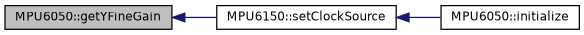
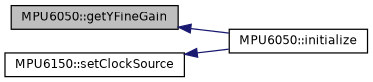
(201, 17) -> (210, 31)
